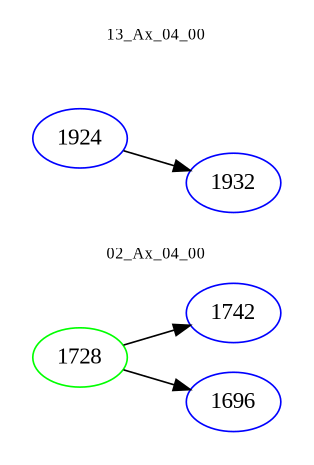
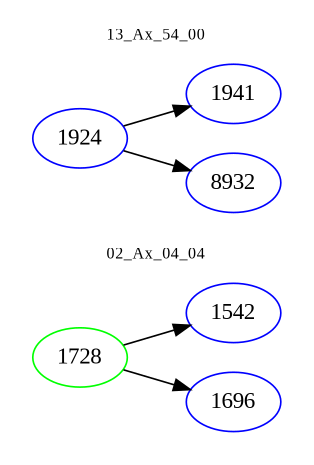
(157, 35) -> (157, 35)
none -> (234, 94)
(234, 183) -> (234, 183)
(157, 254) -> (157, 254)
(234, 313) -> (234, 313)
